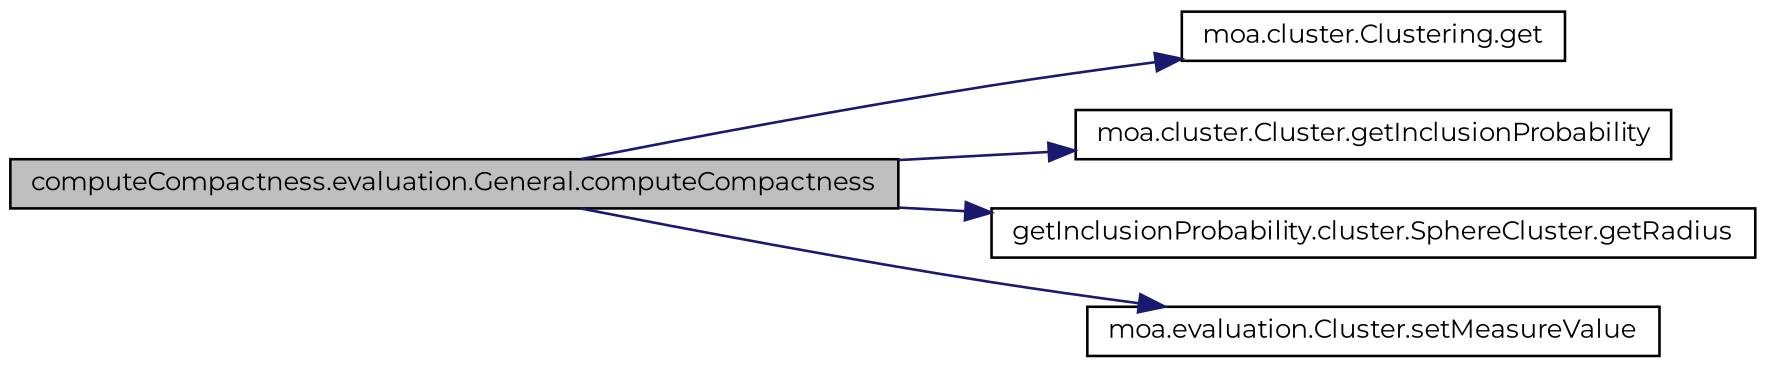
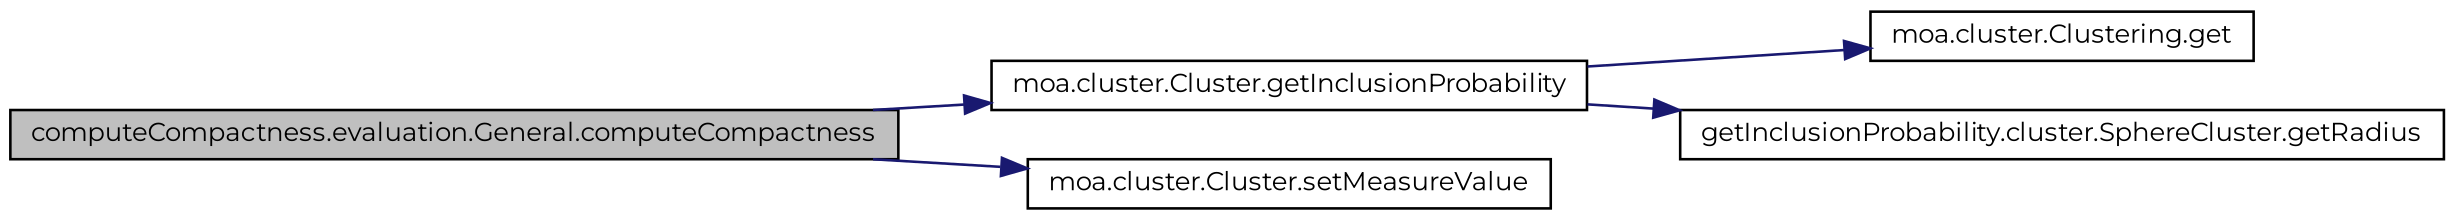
(867, 106) -> (1716, 58)
(932, 209) -> (1621, 106)
(1373, 331) -> (1289, 184)
